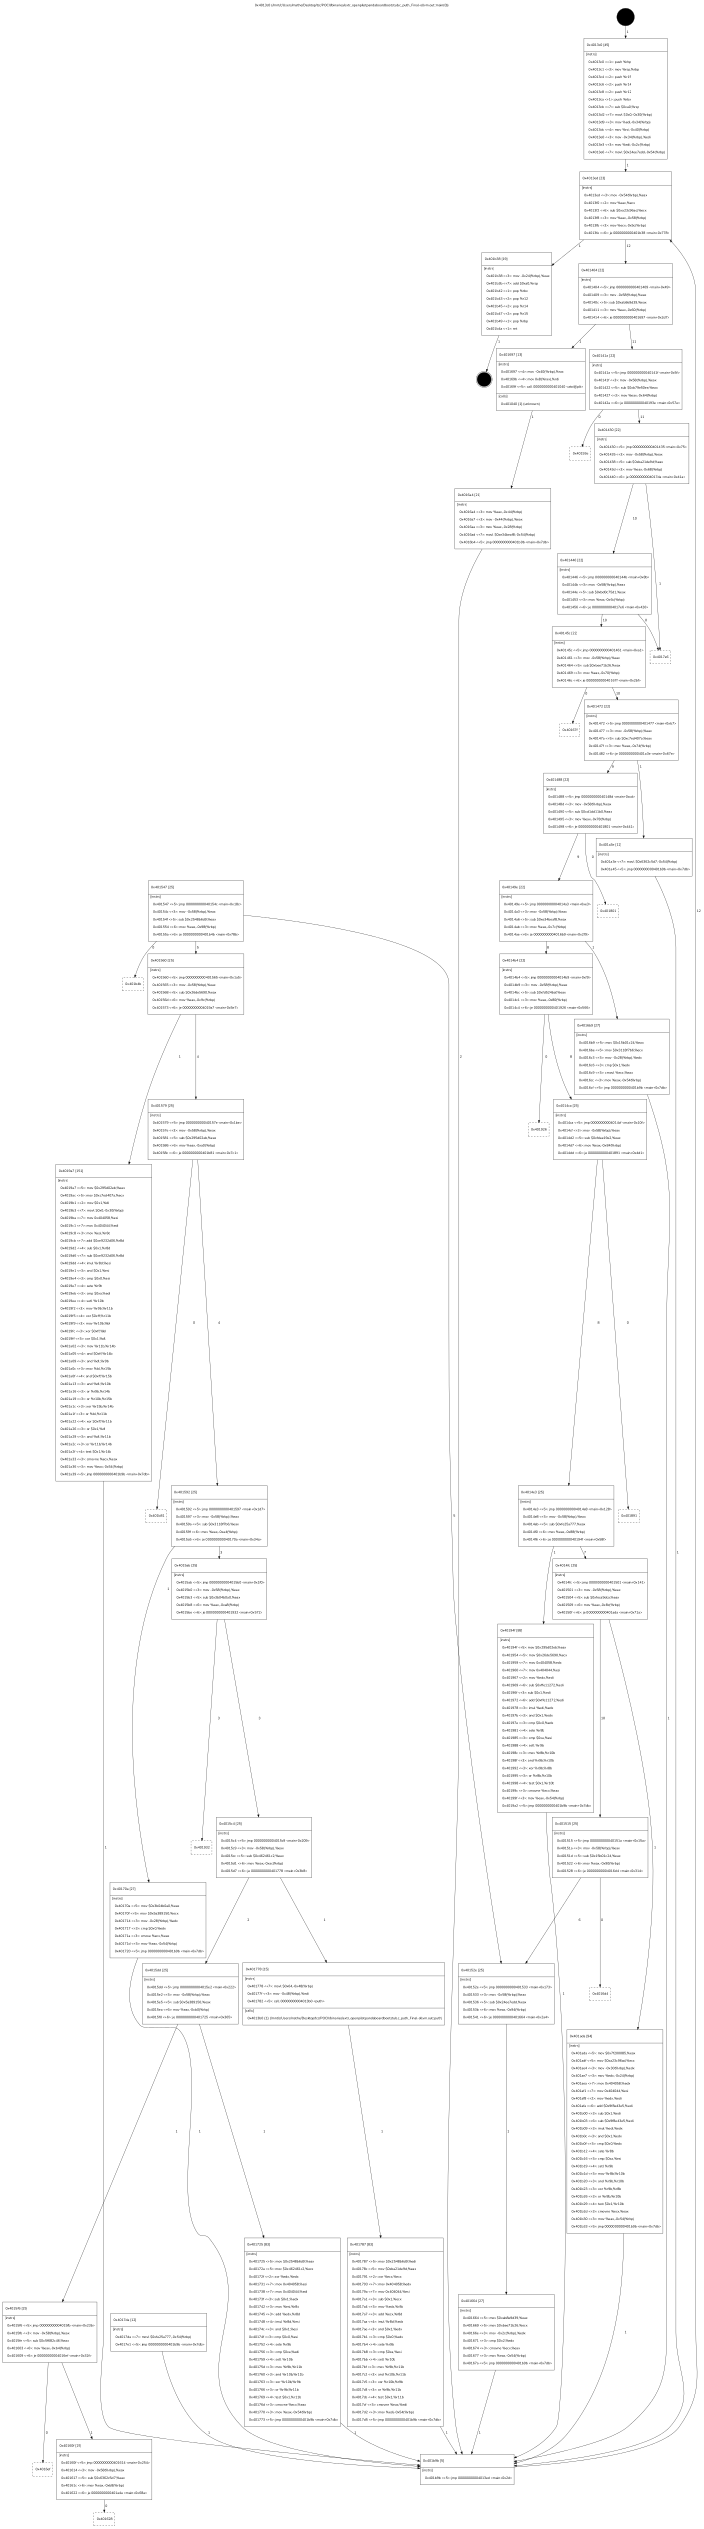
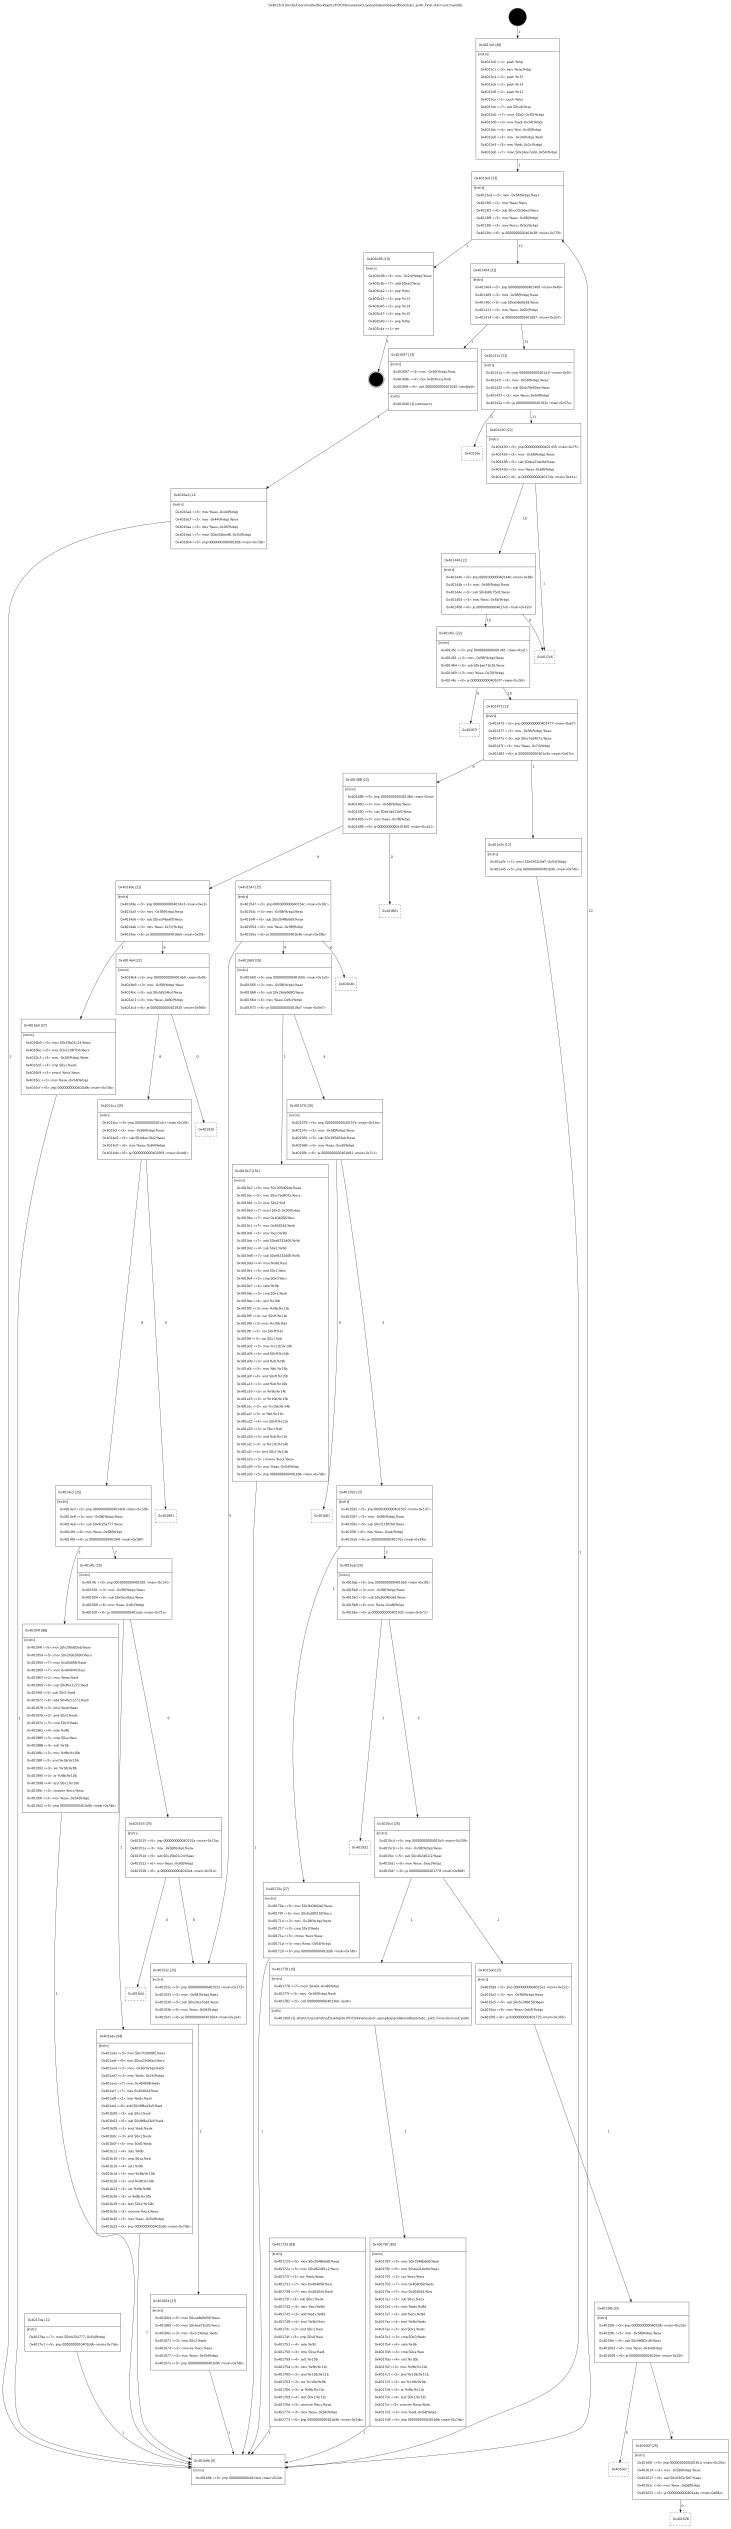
(603, 1718) -> (168, 1718)
(231, 2130) -> none
